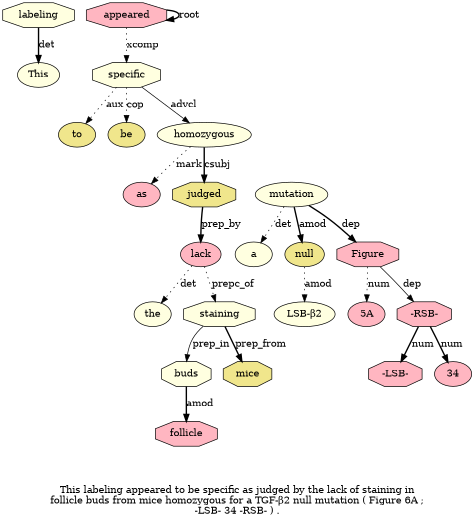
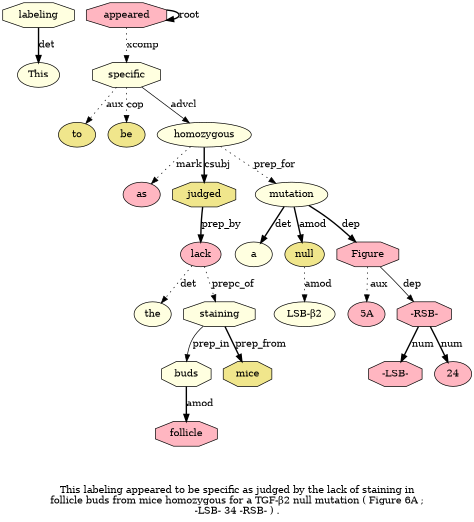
none -> (245, 163)
(274, 222) -> (274, 222)
(379, 284) -> (379, 284)
(453, 374) -> (453, 374)
